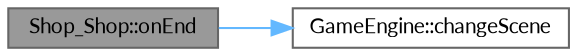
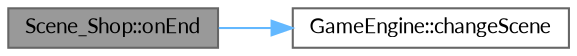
(113, 28) -> (113, 28)
